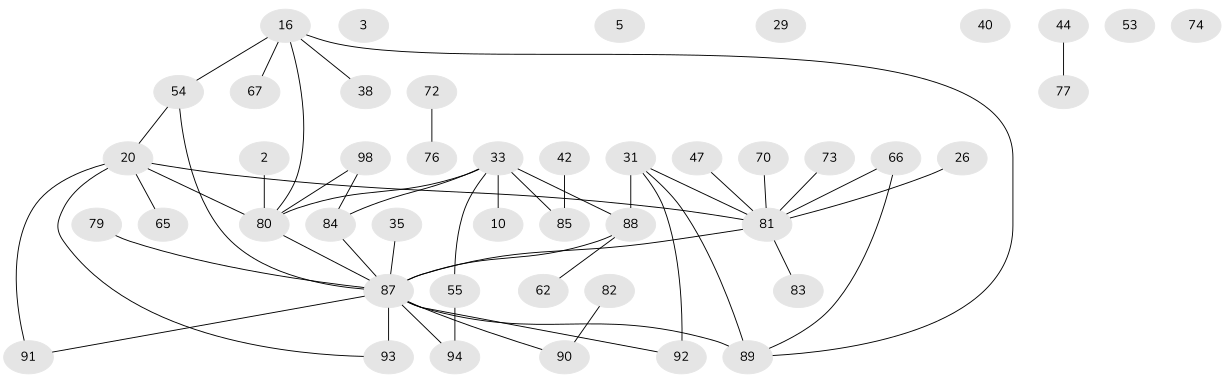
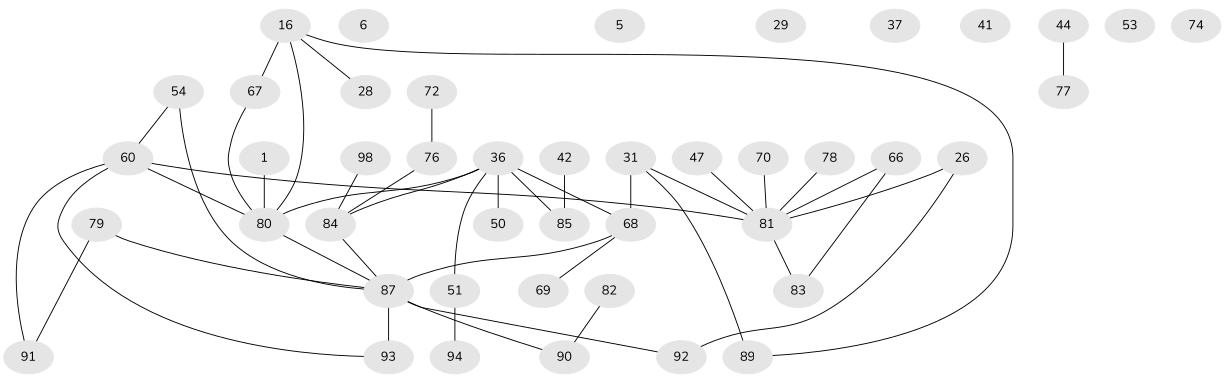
(364, 26) -> (364, 26)
none -> (895, 26)
(985, 26) -> (985, 26)
(232, 59) -> none
(366, 92) -> (366, 92)
(128, 158) -> (128, 158)
(264, 158) -> (264, 158)
(498, 158) -> (498, 158)
(830, 158) -> (830, 158)
(315, 192) -> (228, 160)
none -> (370, 199)
(163, 225) -> none
(397, 225) -> none
(498, 225) -> (498, 225)
(631, 225) -> (631, 225)
(617, 247) -> none
(676, 253) -> (850, 295)
(853, 278) -> (847, 225)
(455, 291) -> (455, 291)
(543, 291) -> (543, 291)
(208, 324) -> (63, 291)
(422, 324) -> none
(568, 324) -> none
